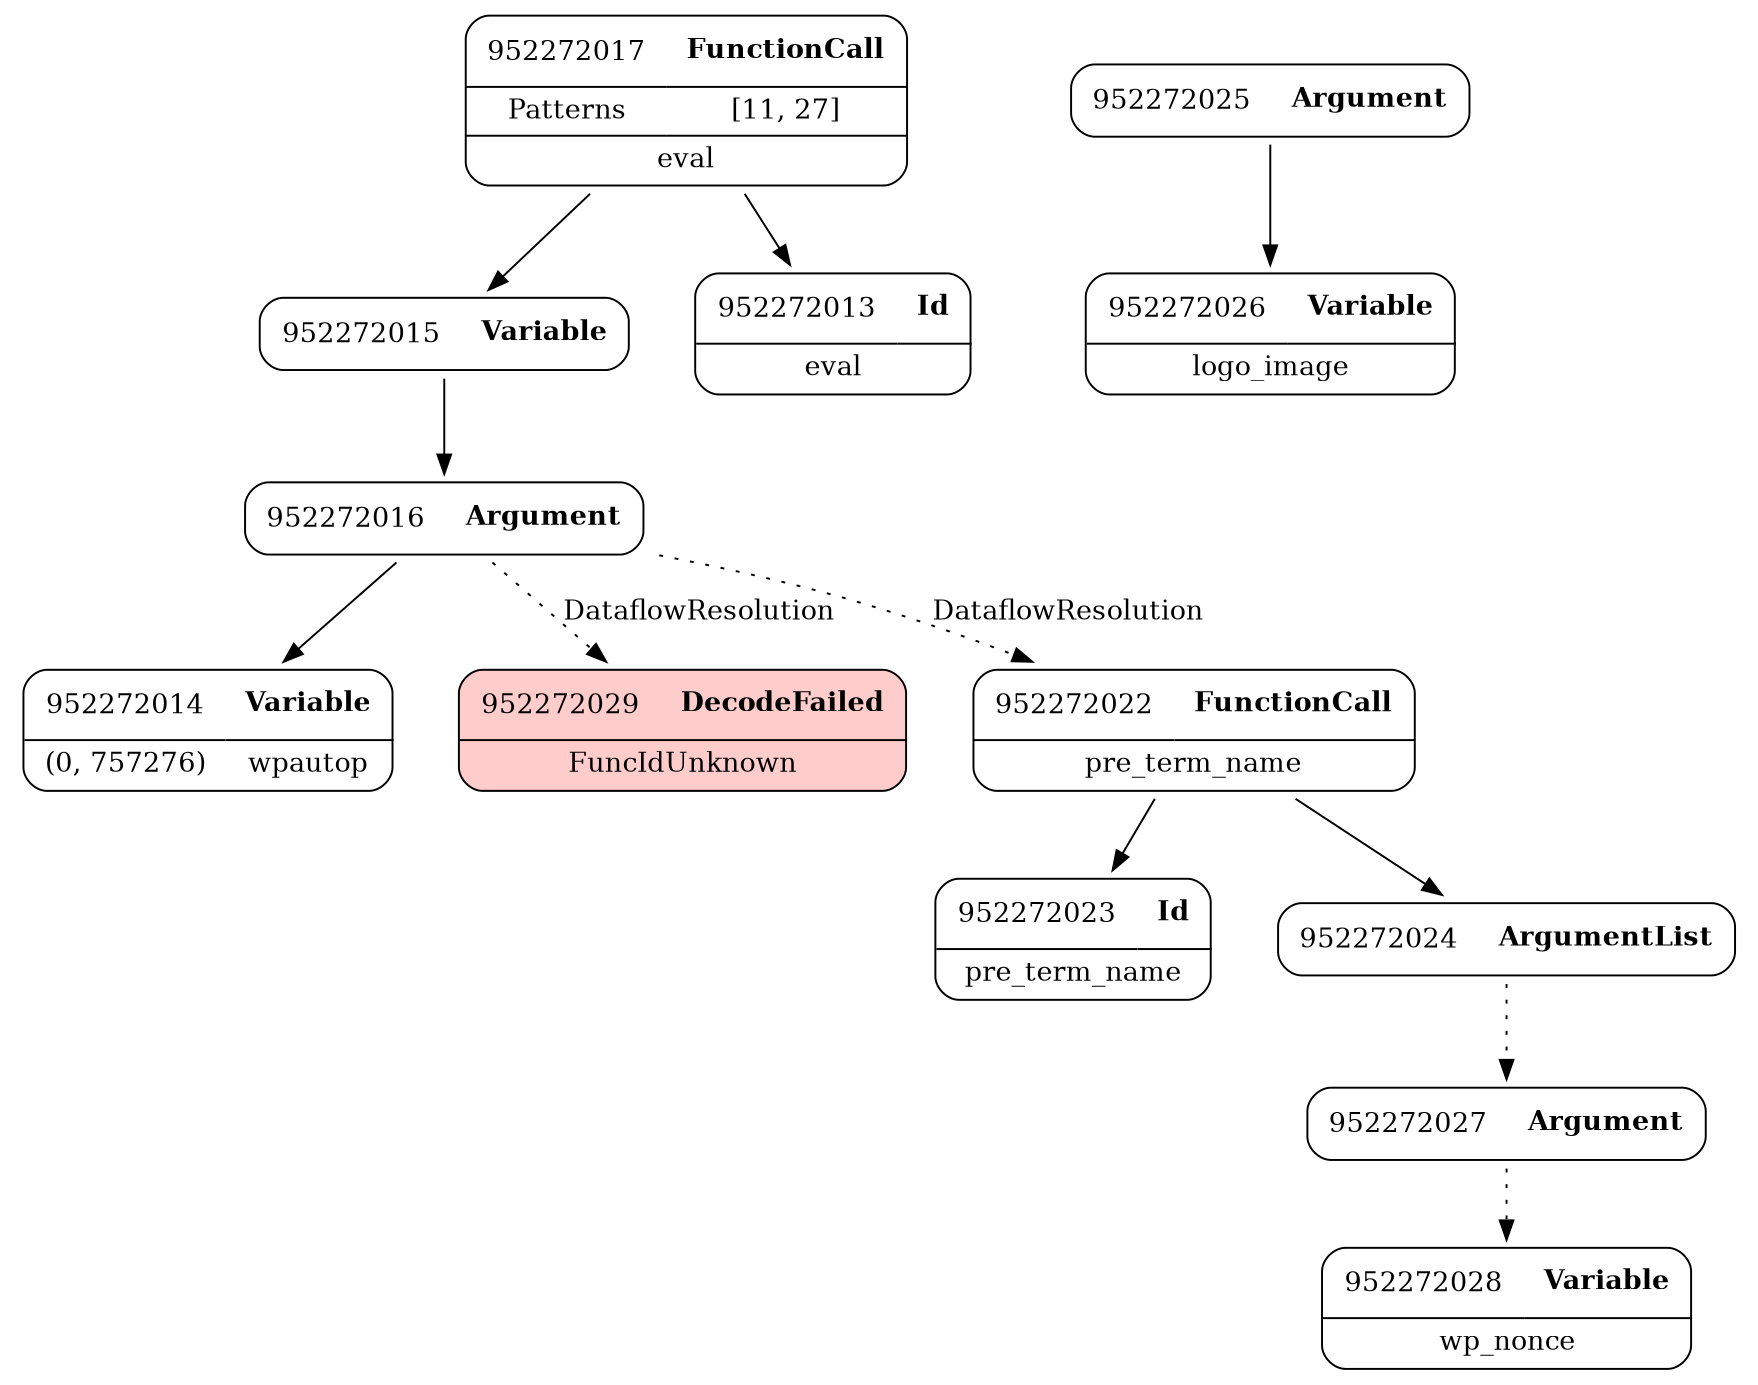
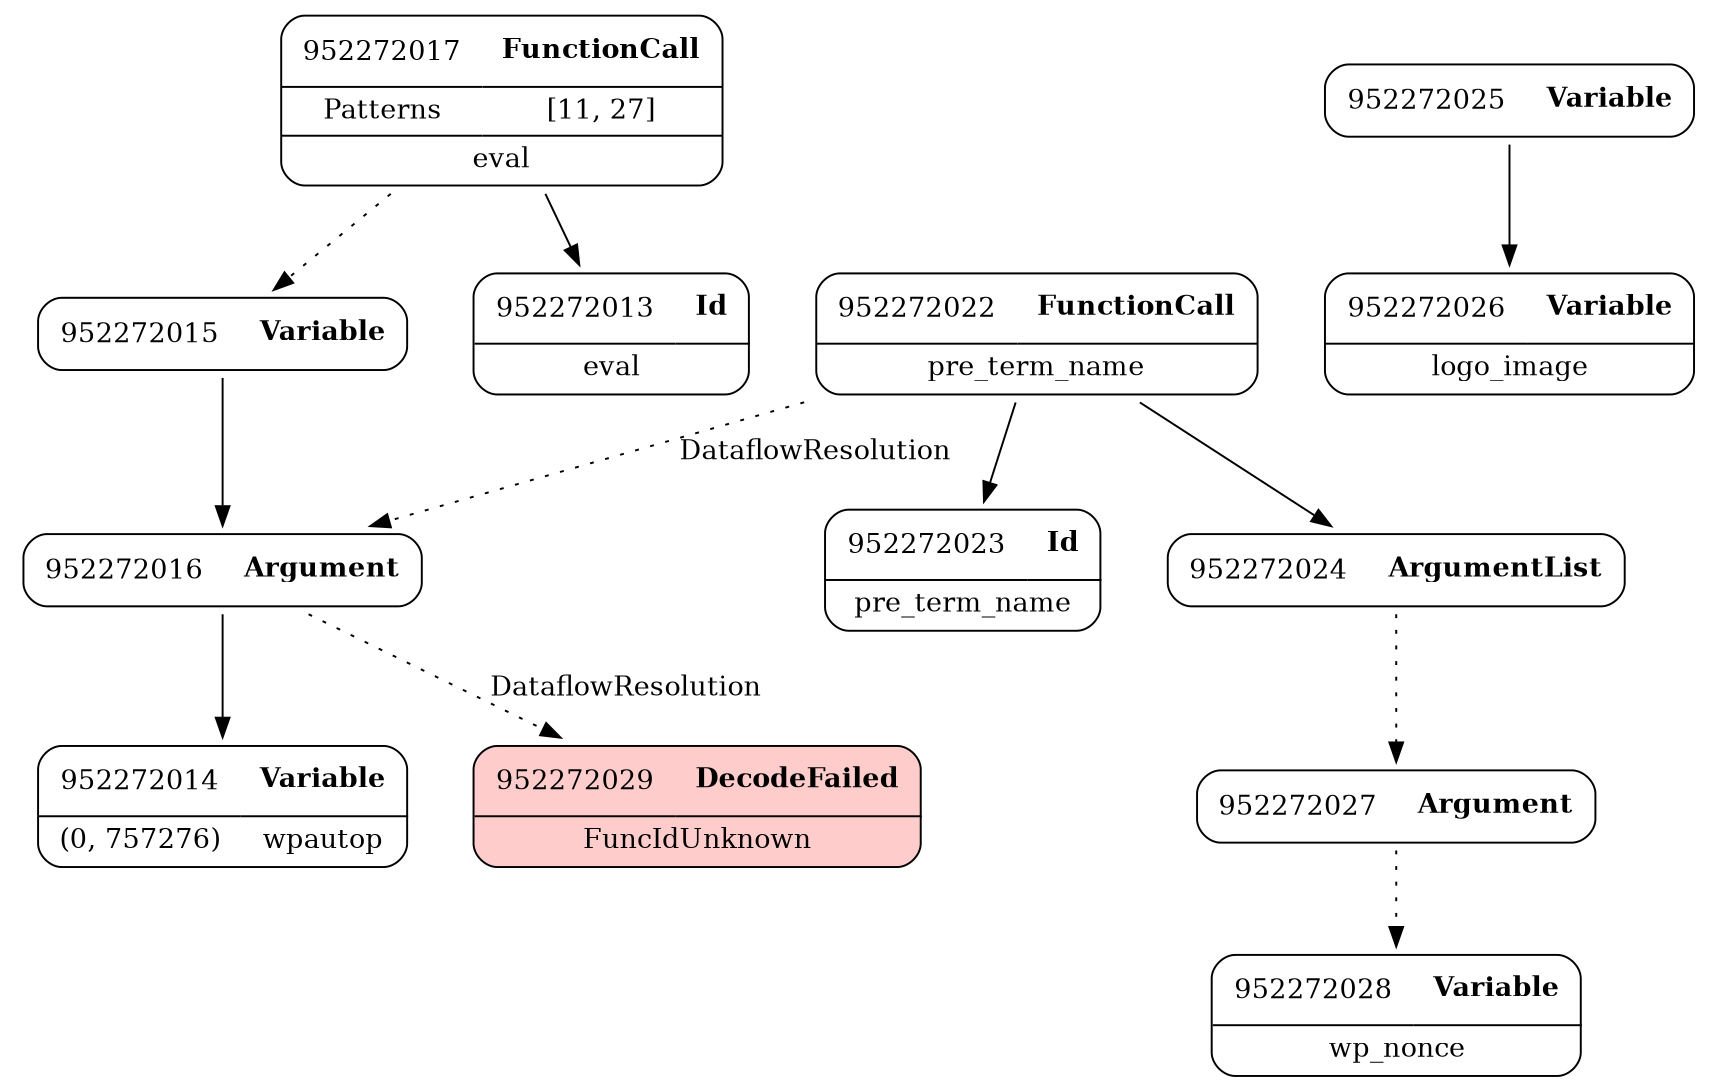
(1370, 99) -> (1610, 99)
(547, 235) -> (340, 236)
(839, 596) -> (597, 462)
